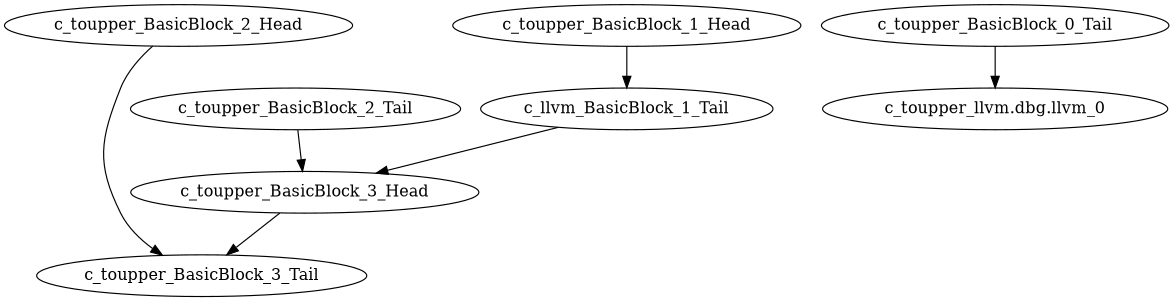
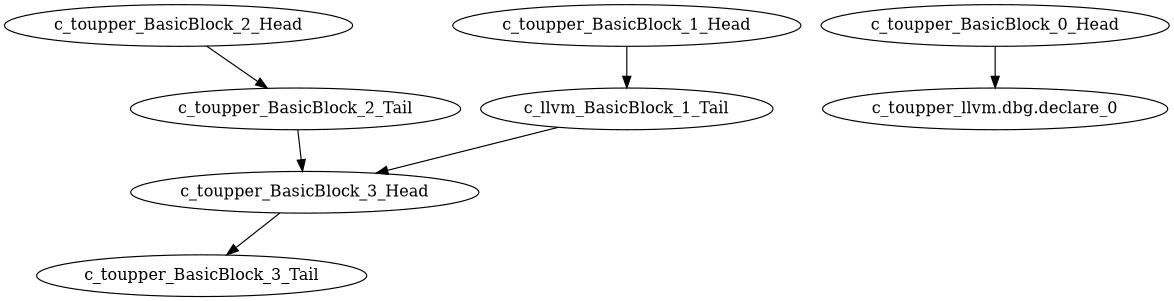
(995, 25) -> (995, 25)
(995, 109) -> (995, 109)
(104, 148) -> (232, 64)
